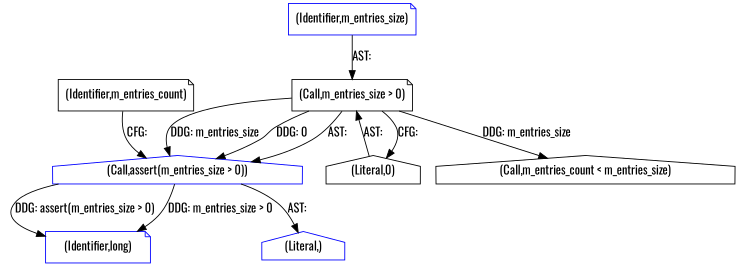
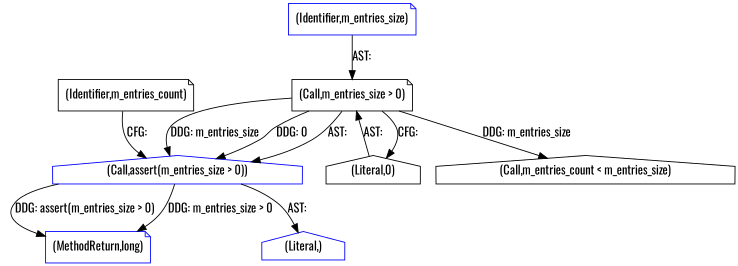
(98, 247) -> (98, 247)
